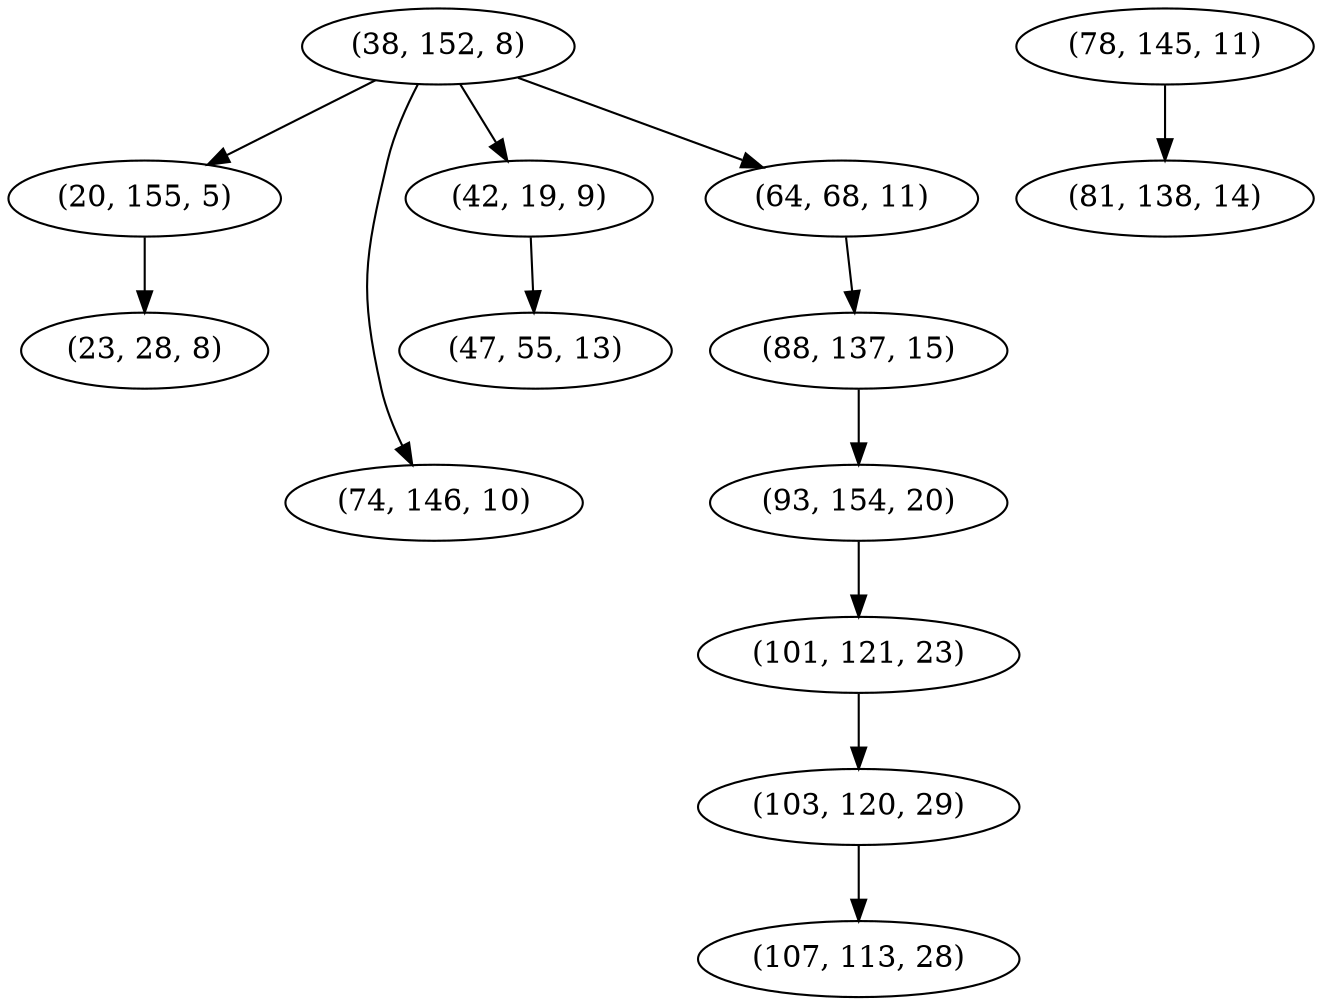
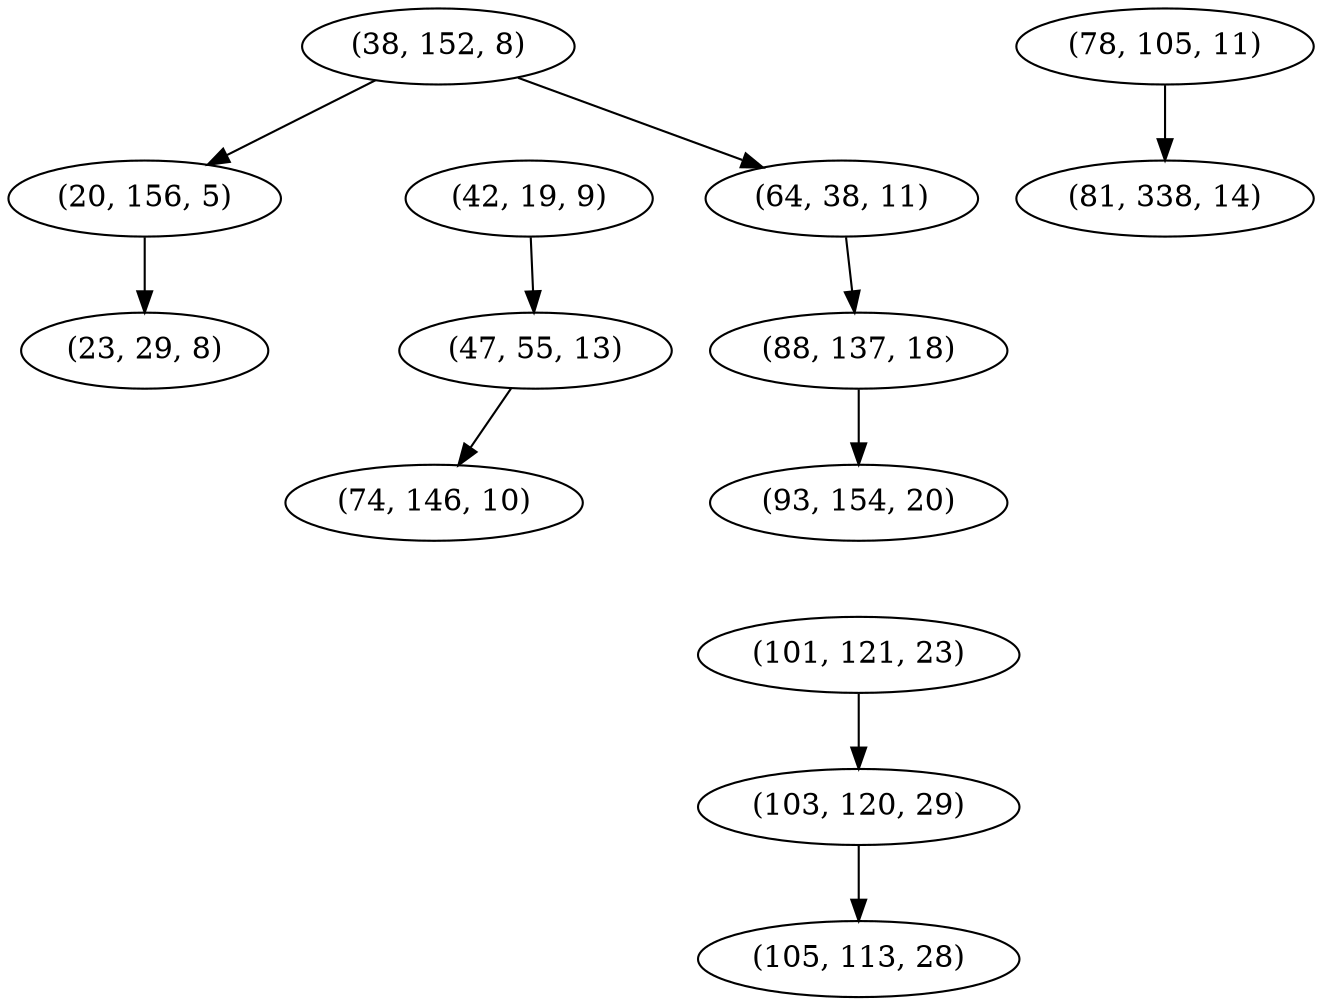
(1165, 46) -> (1165, 46)
(478, 113) -> none
(145, 199) -> (145, 199)
(842, 199) -> (842, 199)
(1165, 199) -> (1165, 199)
(368, 264) -> (491, 418)
(145, 351) -> (145, 351)
(859, 351) -> (859, 351)
(859, 568) -> none
(859, 959) -> (859, 959)
